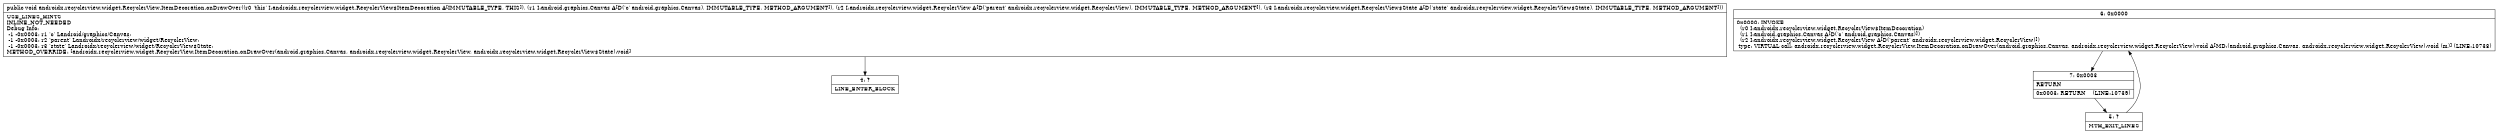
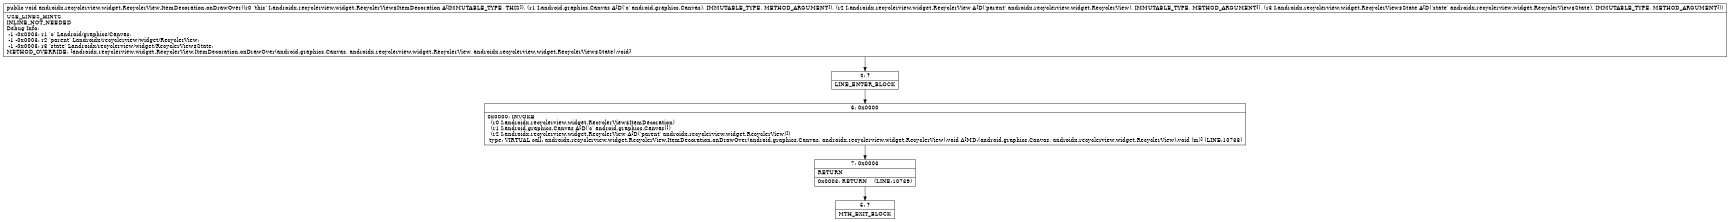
(2140, 85) -> (865, 94)
(2114, 126) -> (865, 214)
